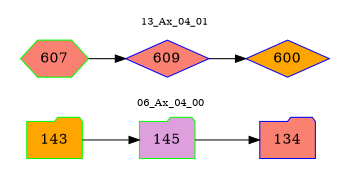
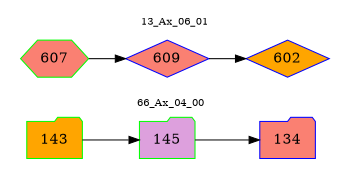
(175, 22) -> (175, 22)
(288, 59) -> (288, 59)
(171, 103) -> (171, 103)
